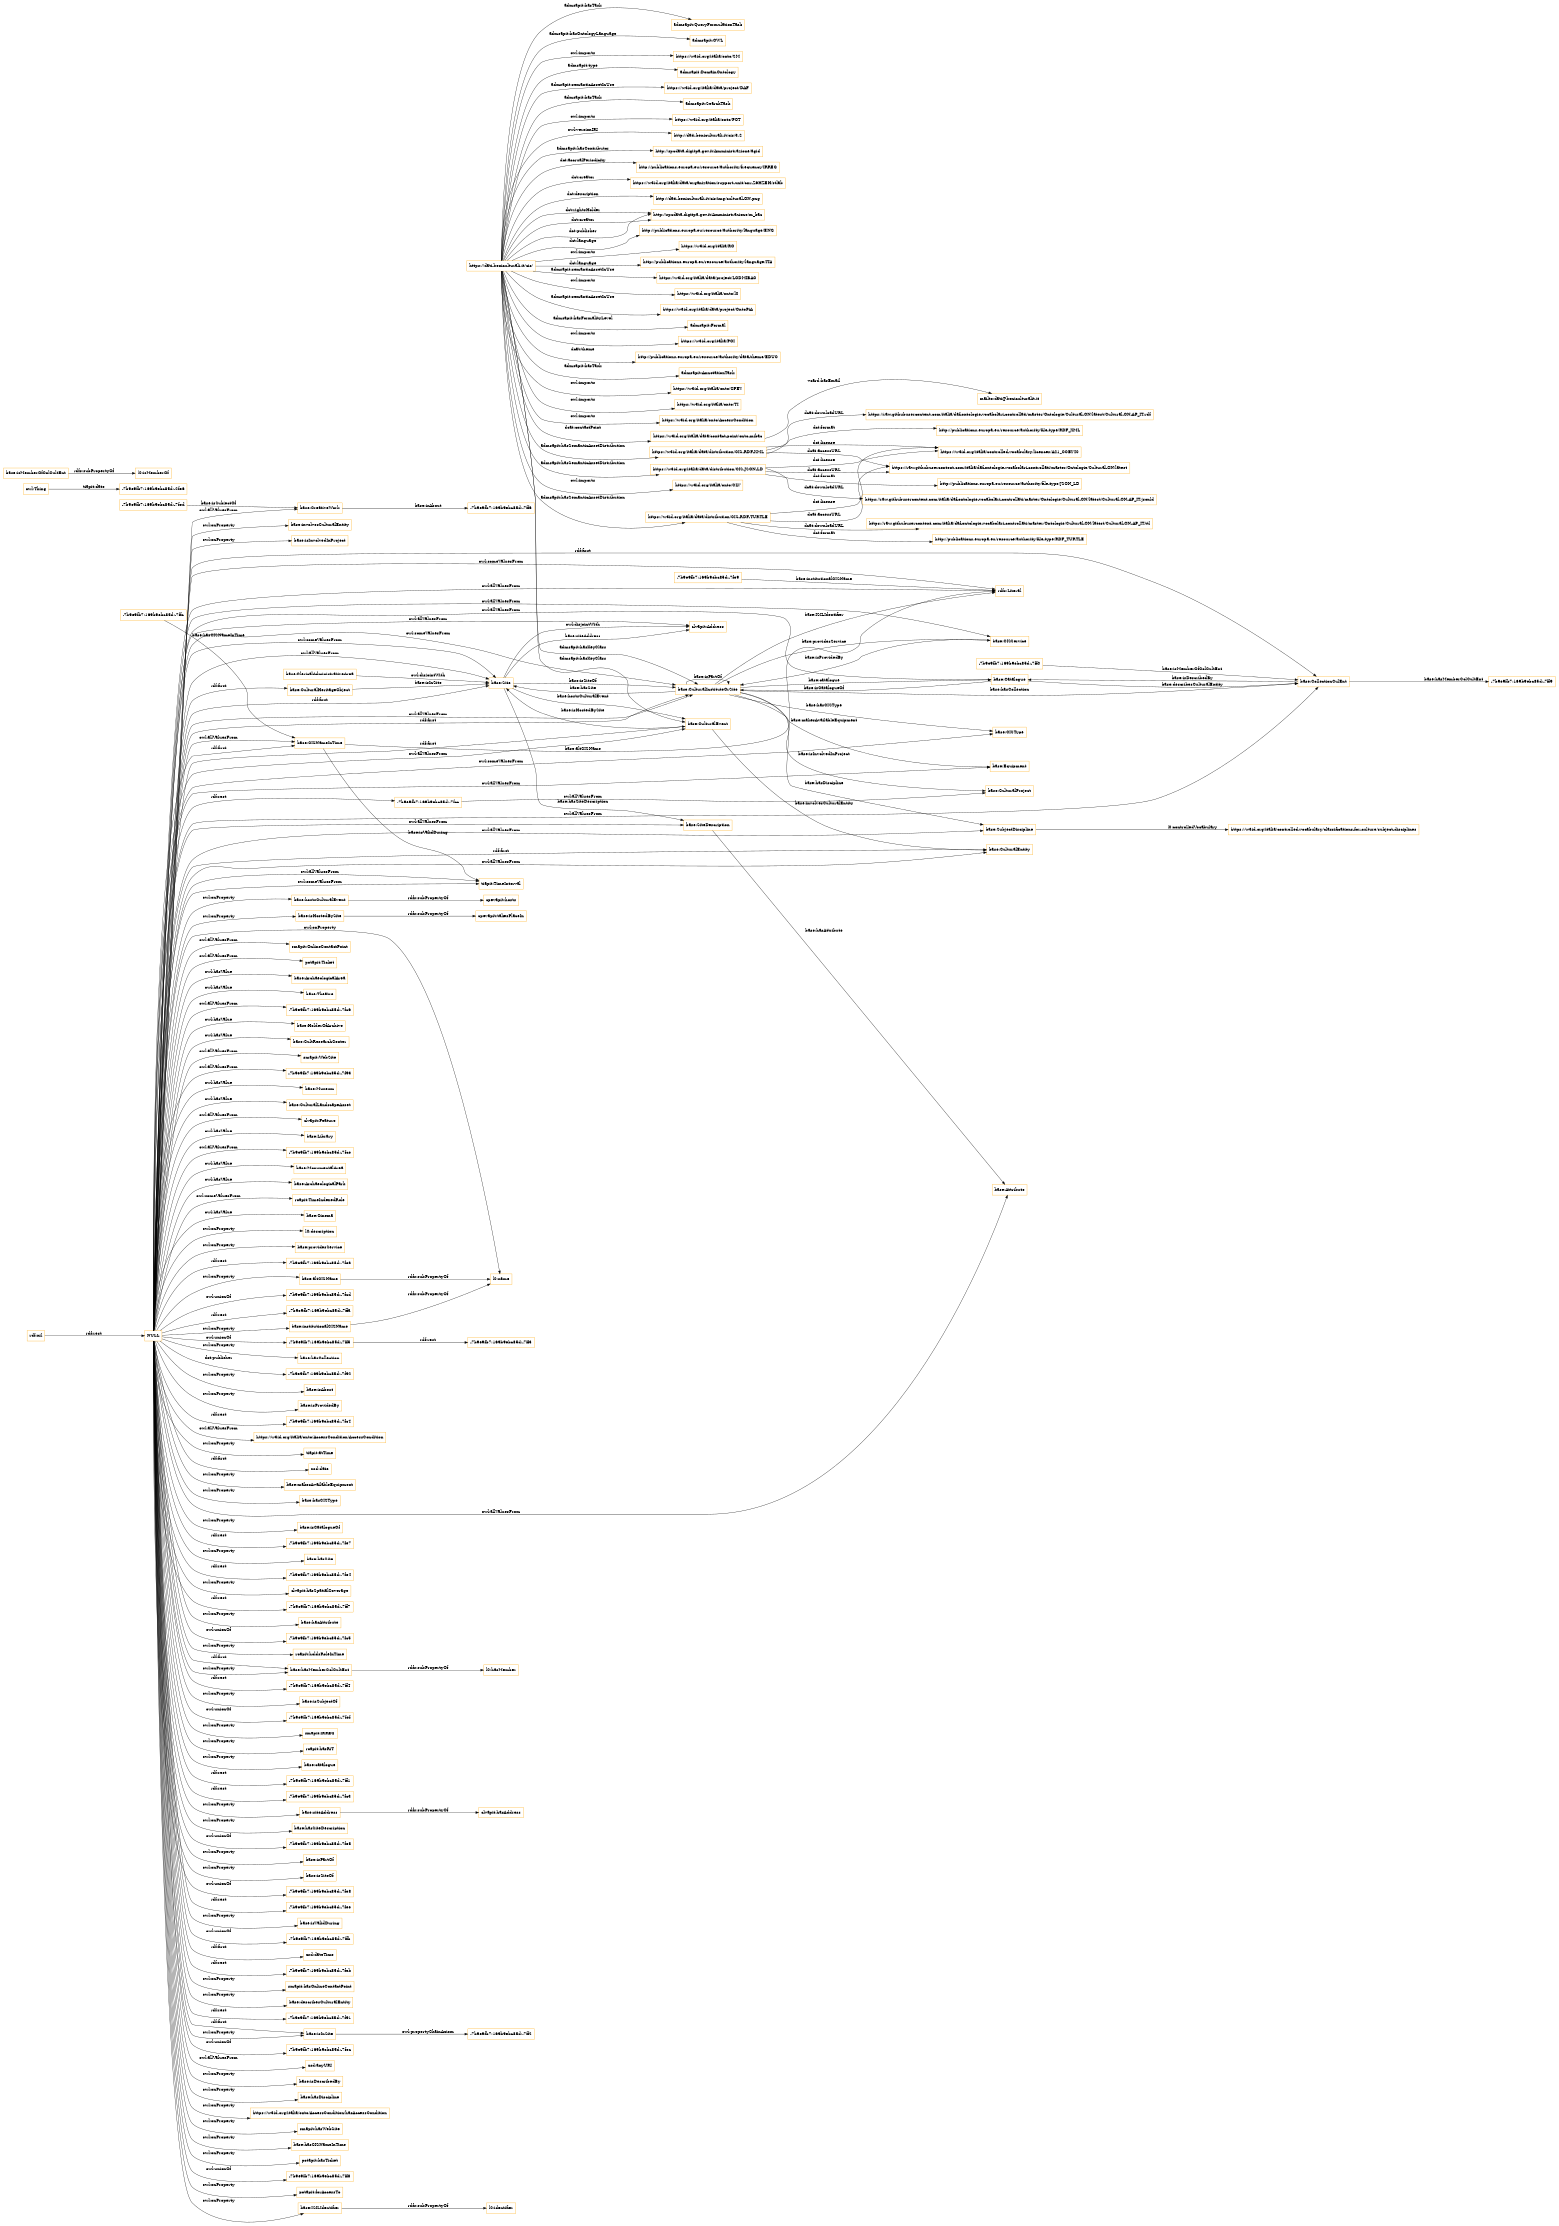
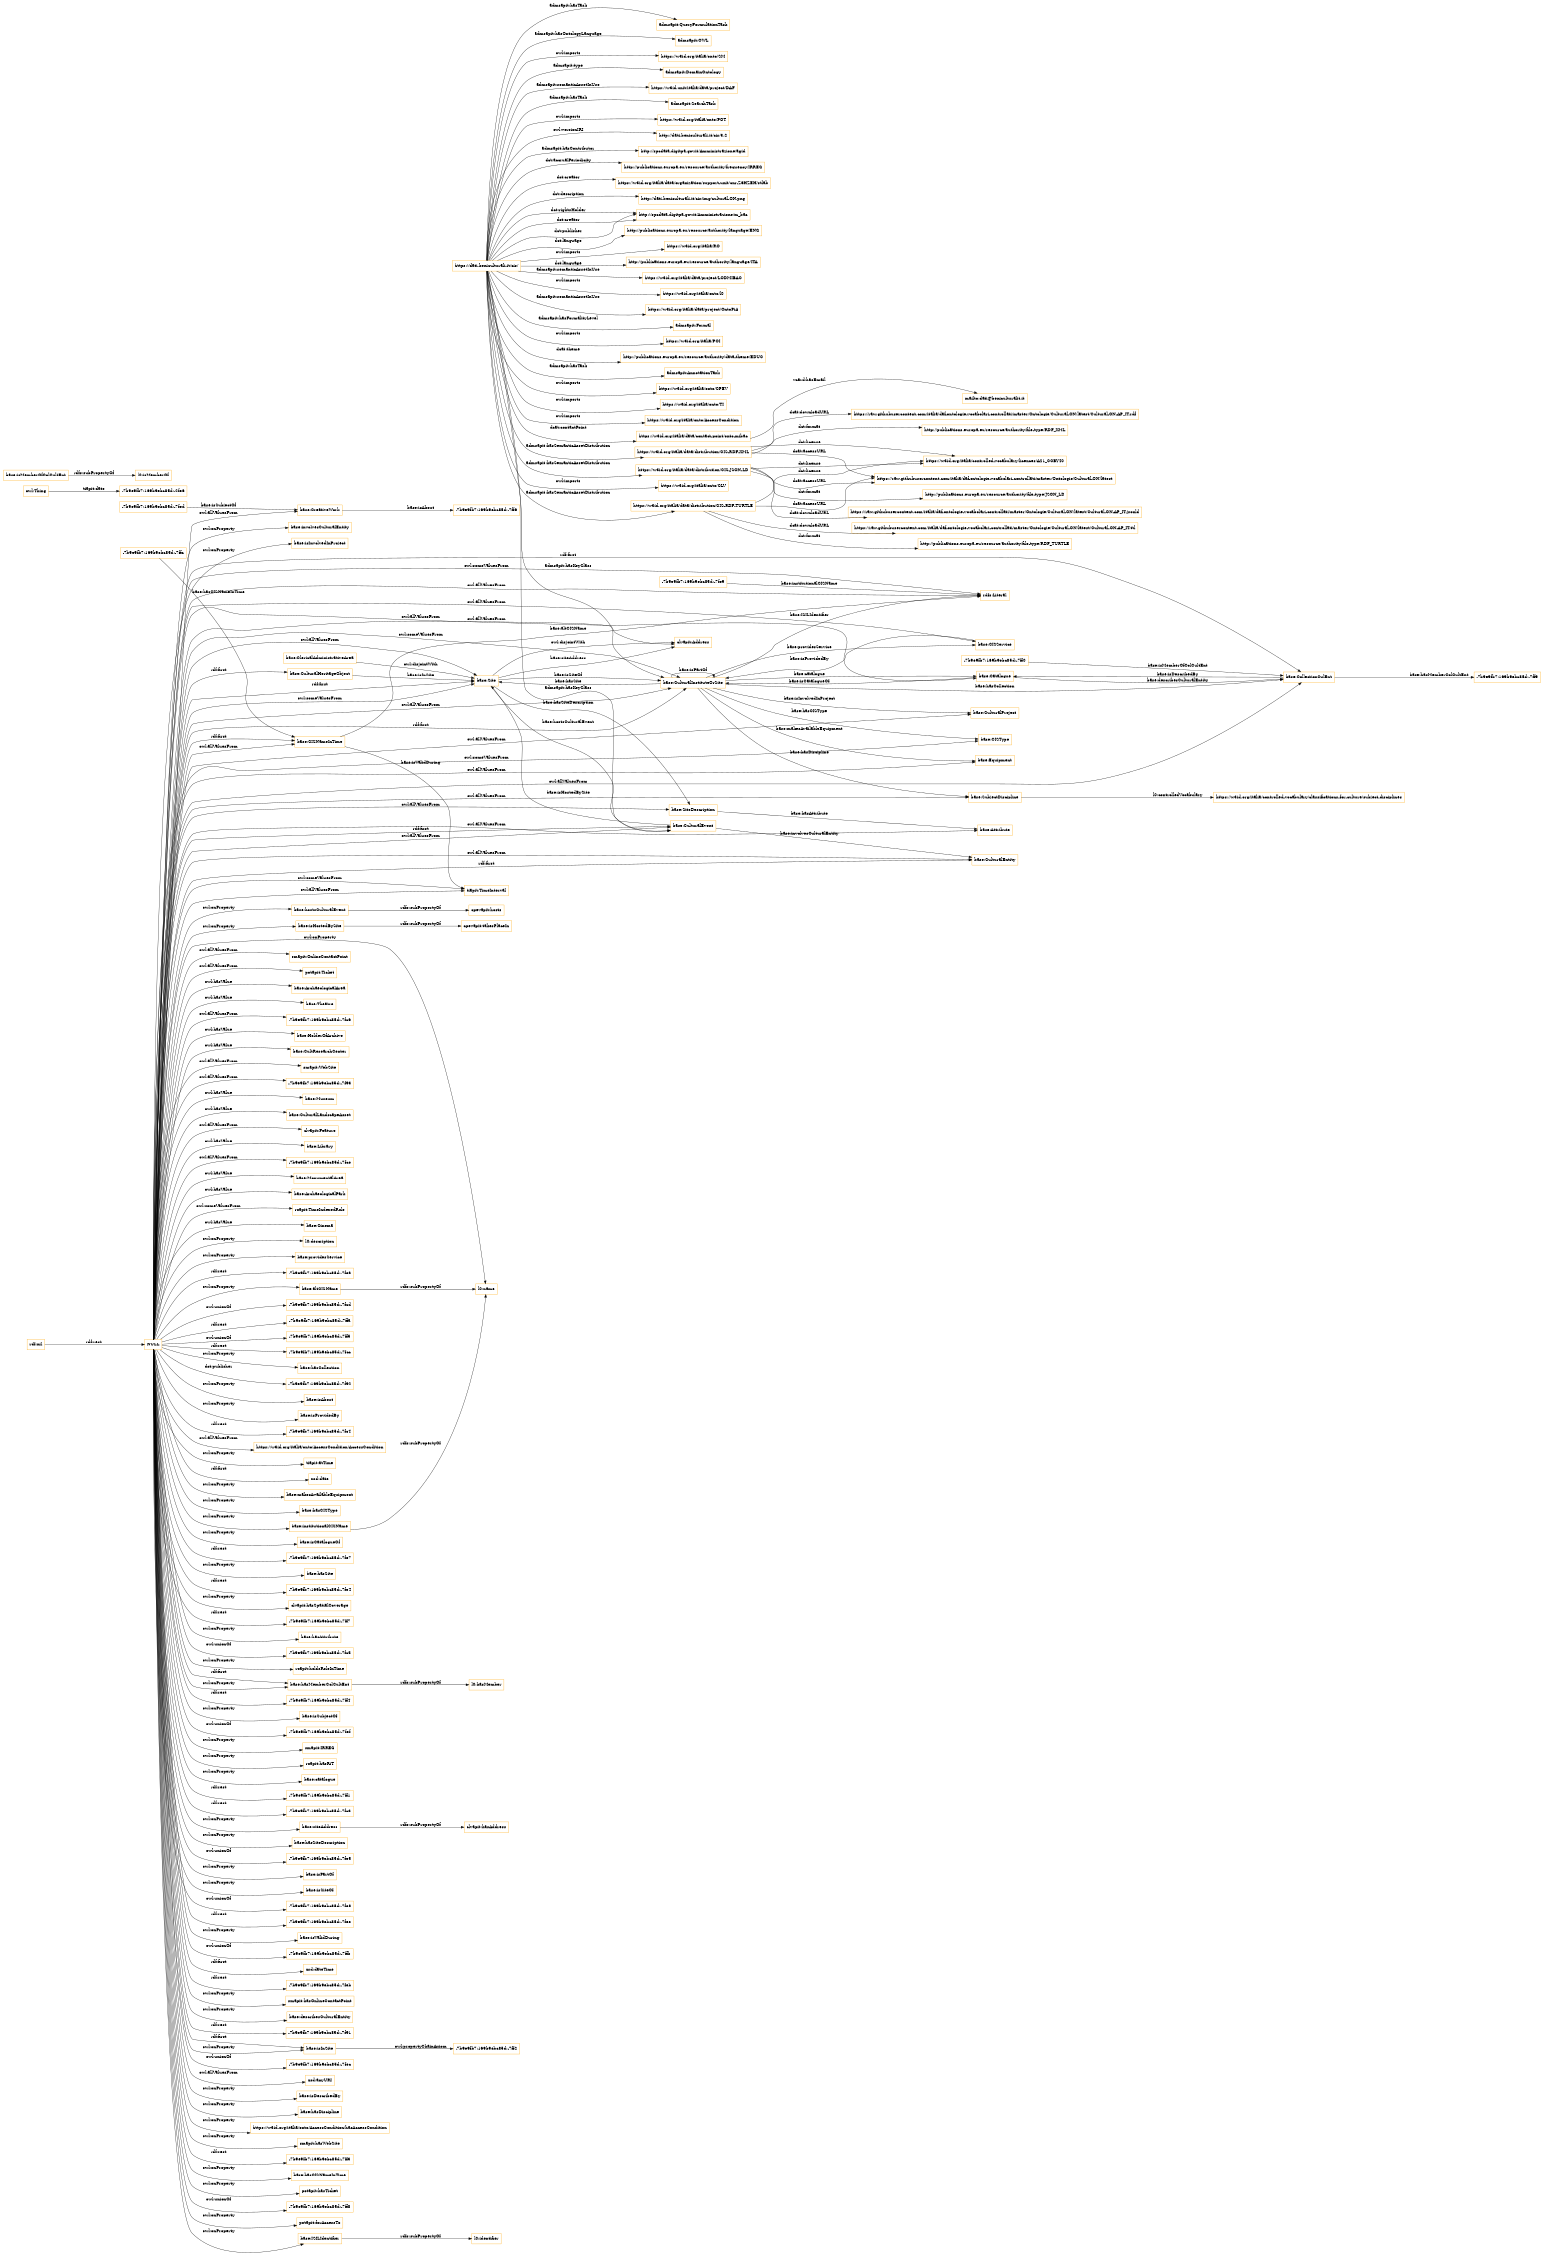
(708, 88) -> (693, 88)
(722, 801) -> (293, 757)
(409, 1342) -> (163, 1800)
